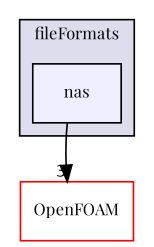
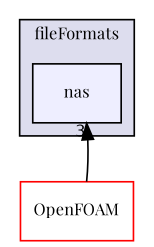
(66, 146) -> (88, 161)
